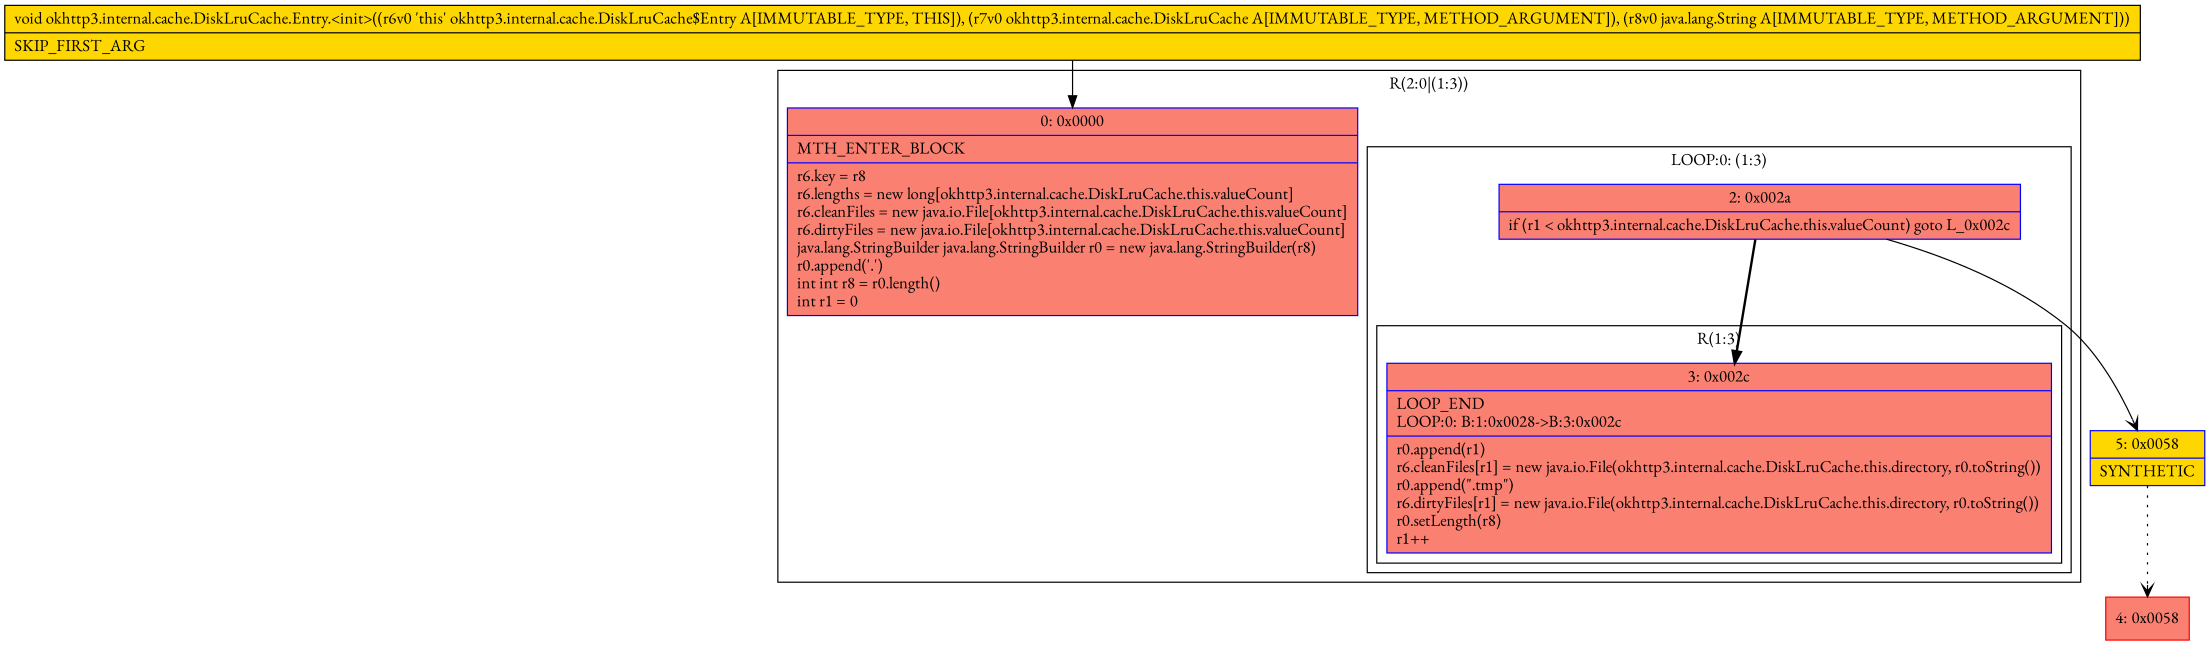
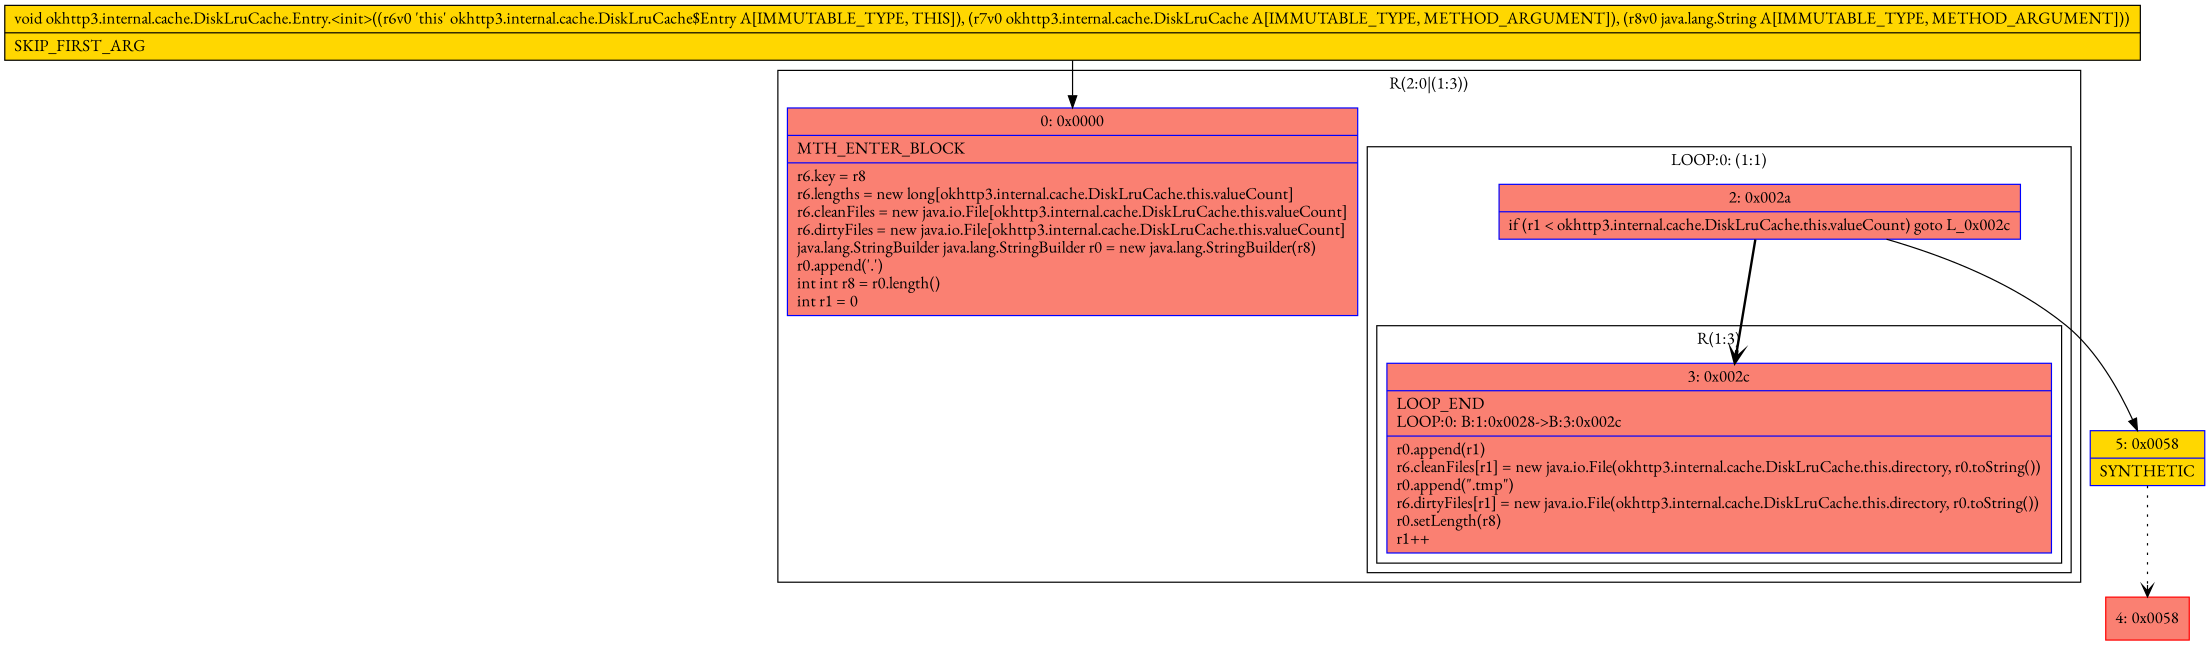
(1719, 160) -> (1719, 160)
(1746, 295) -> (1746, 295)
(2032, 301) -> (2032, 301)
